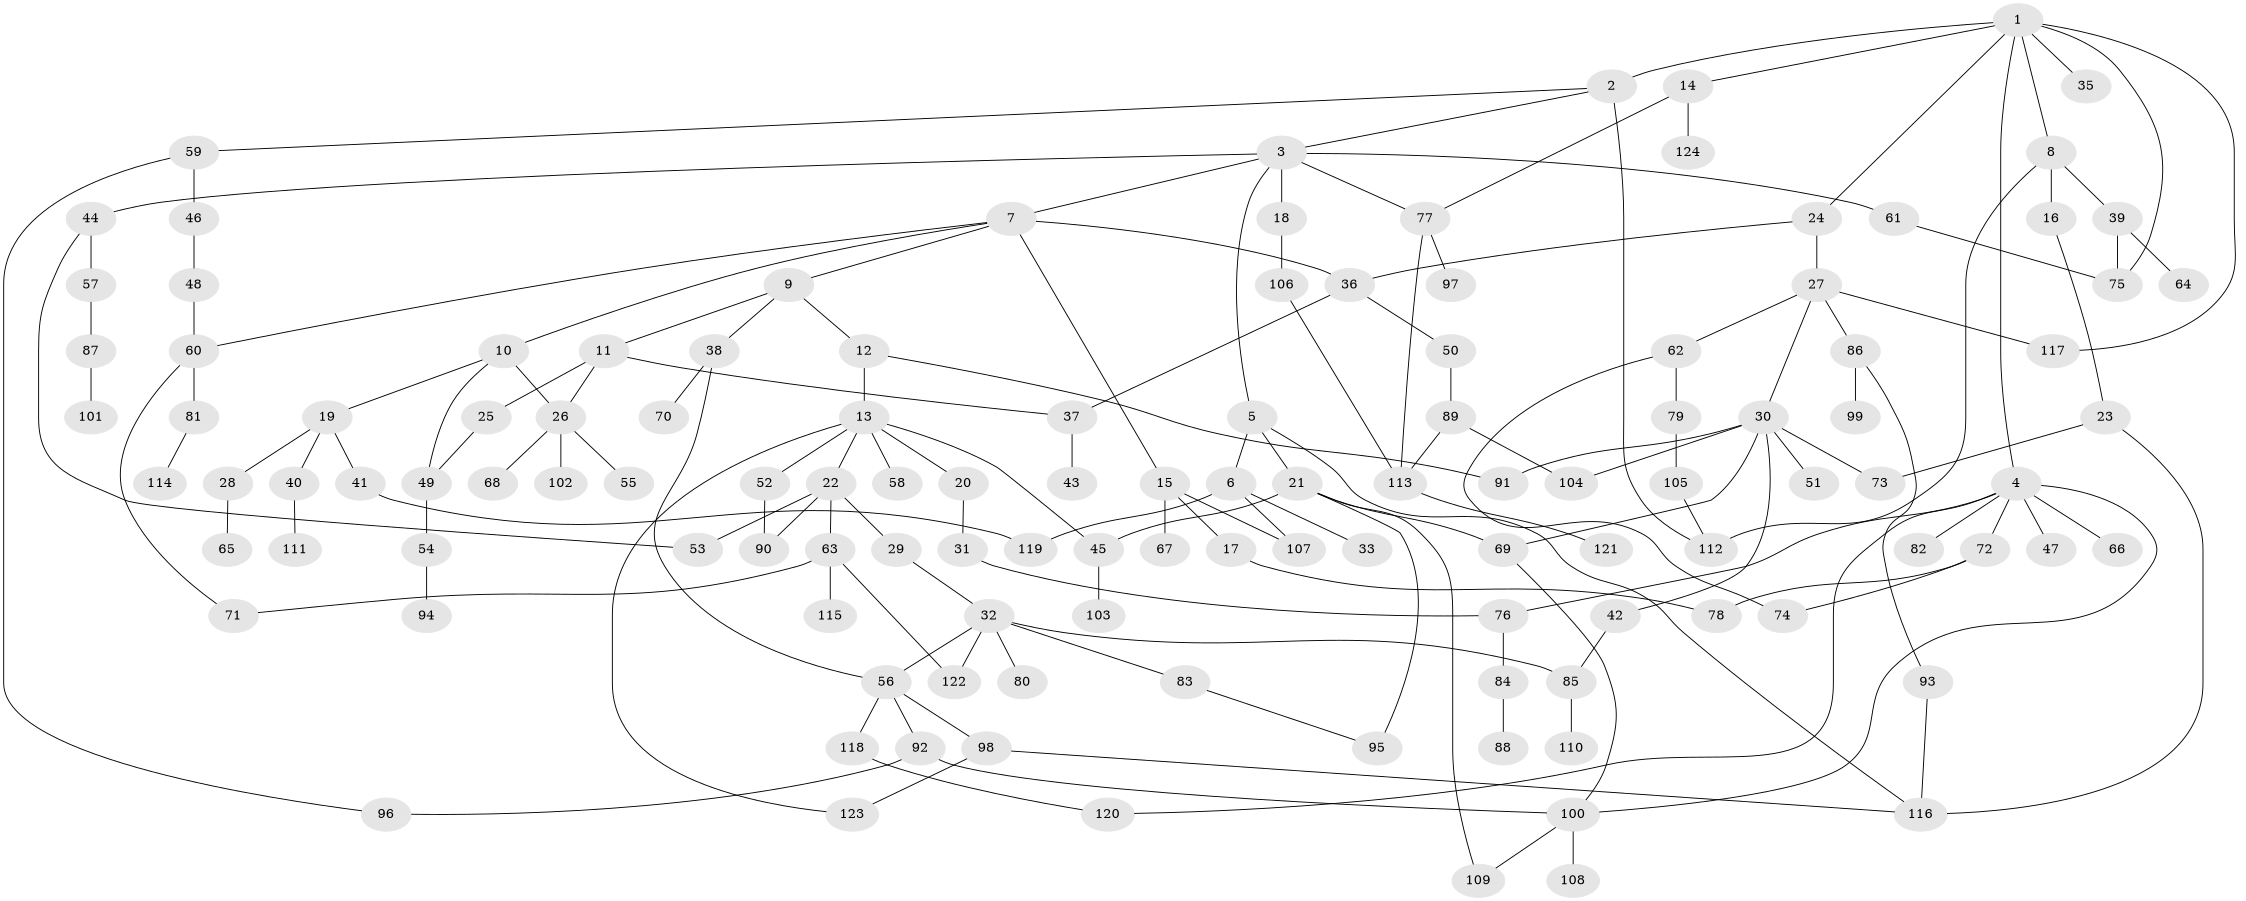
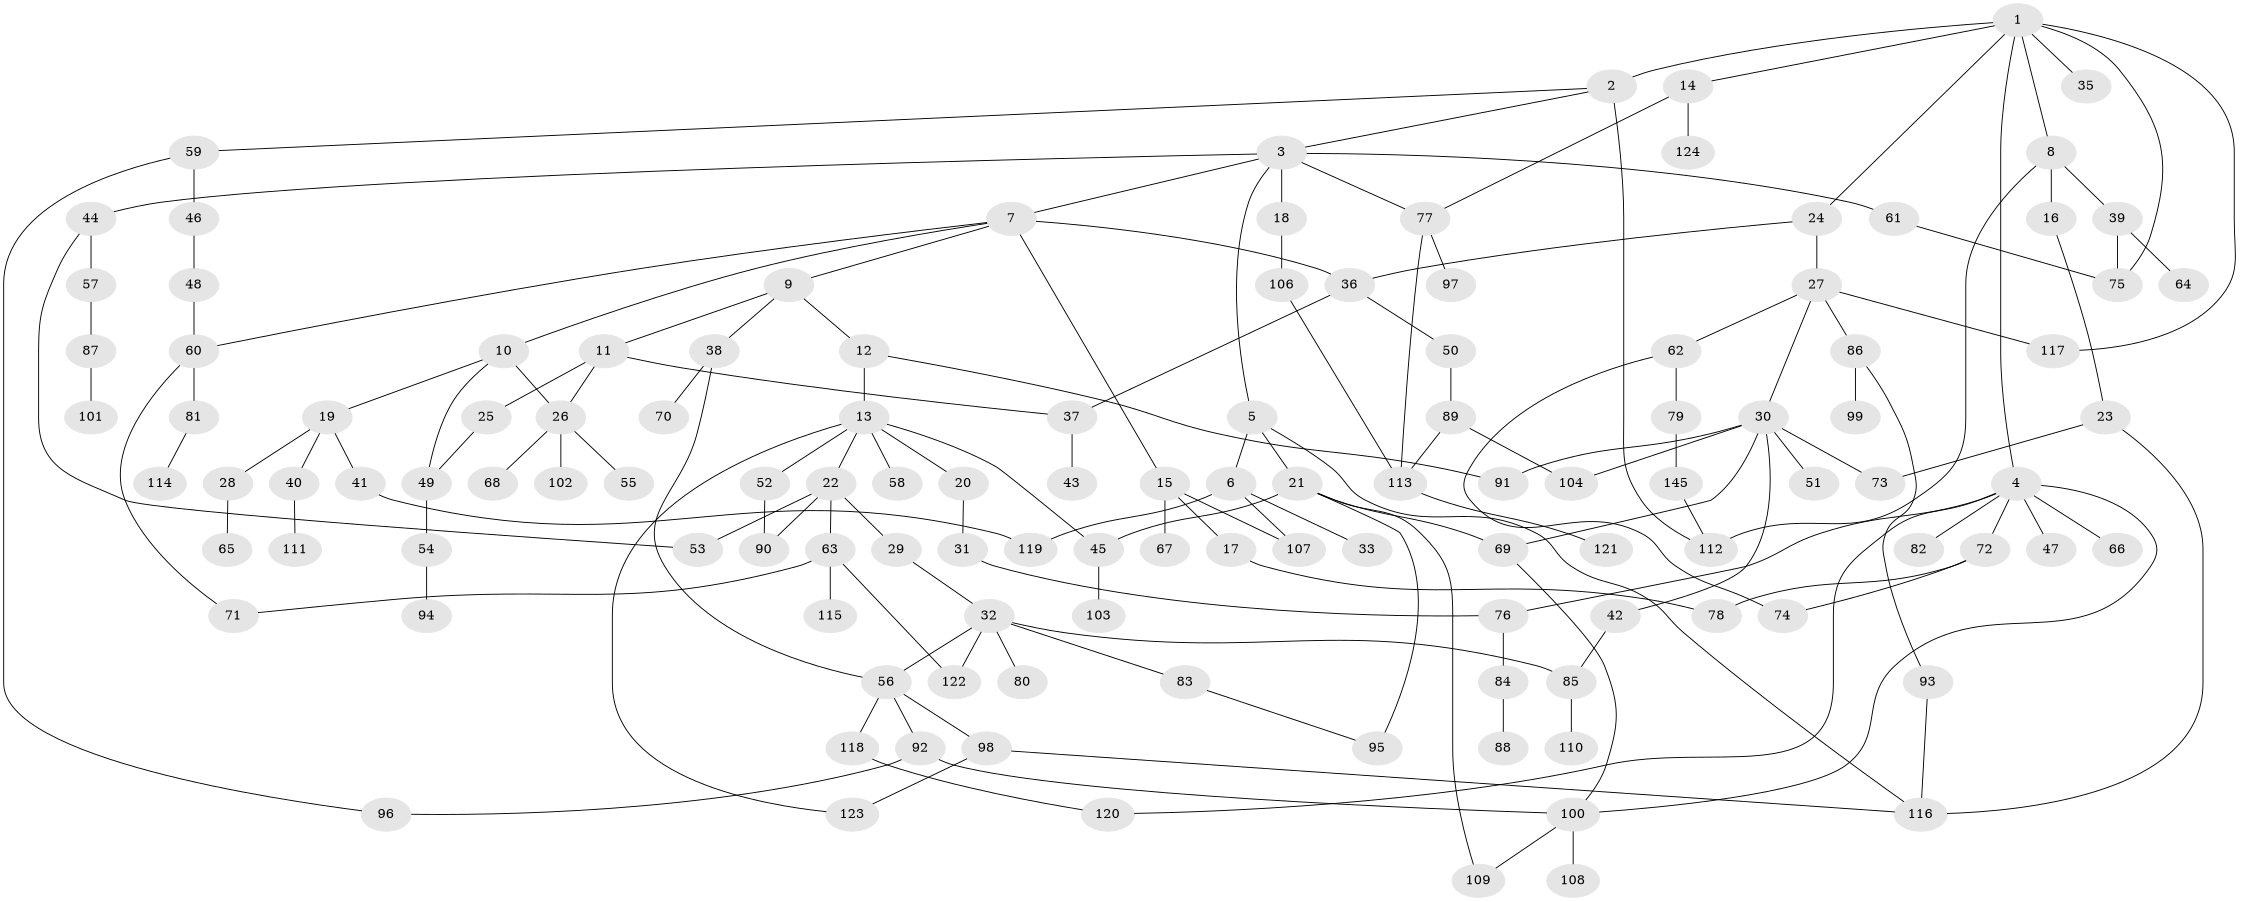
(1676, 484) -> (1676, 484)
